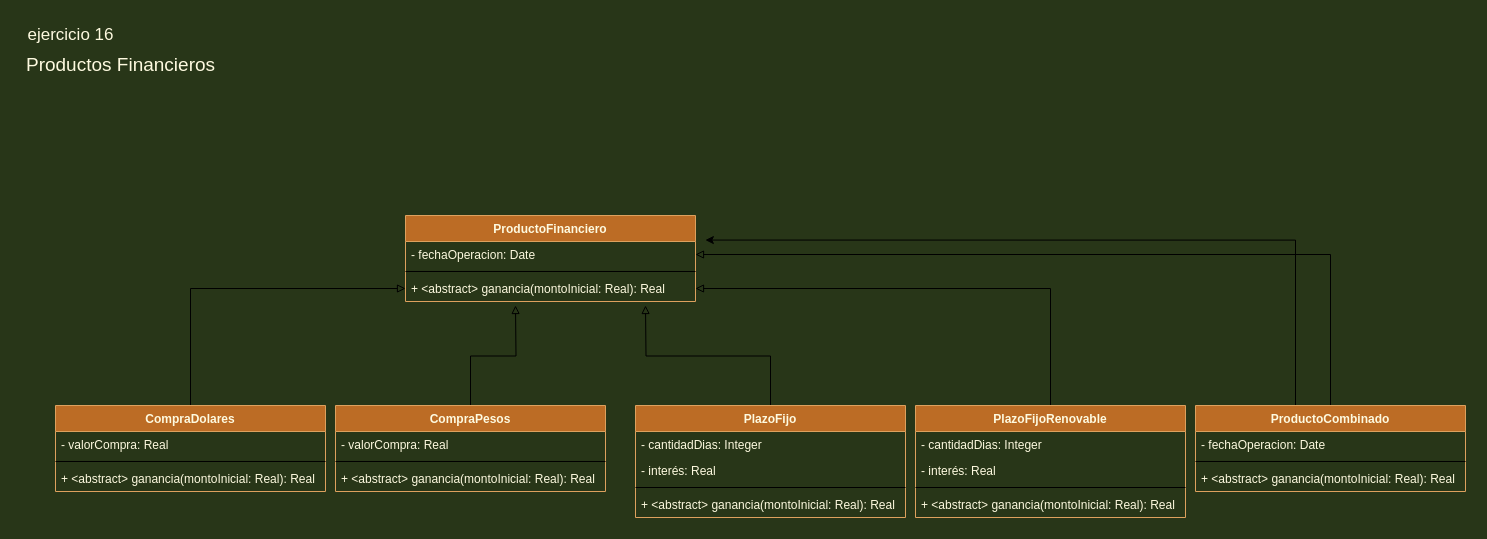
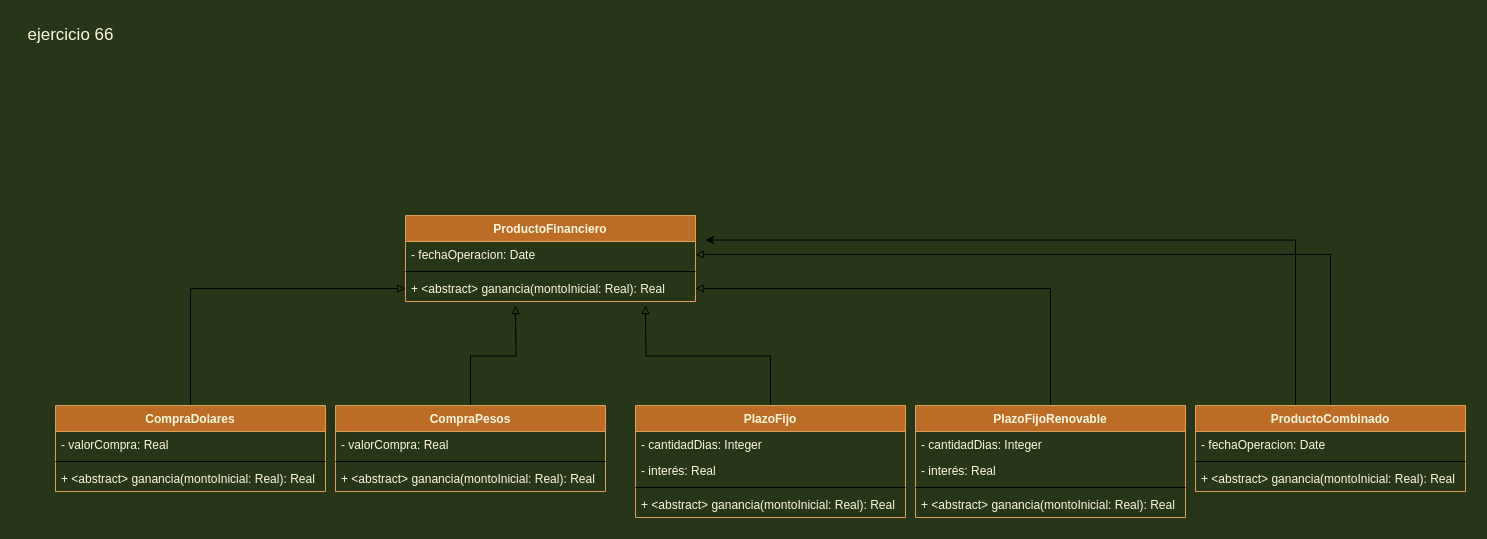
(71, 36) -> (71, 36)
(121, 66) -> none
